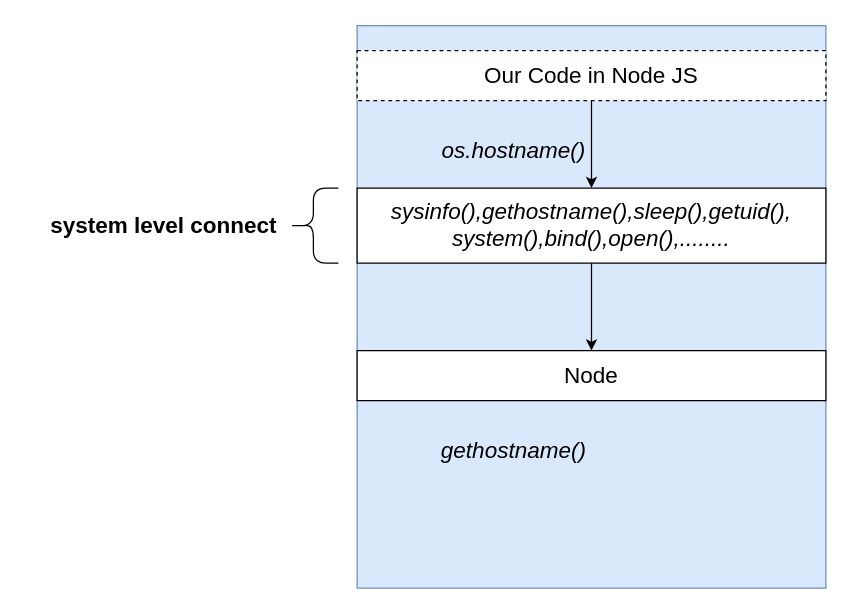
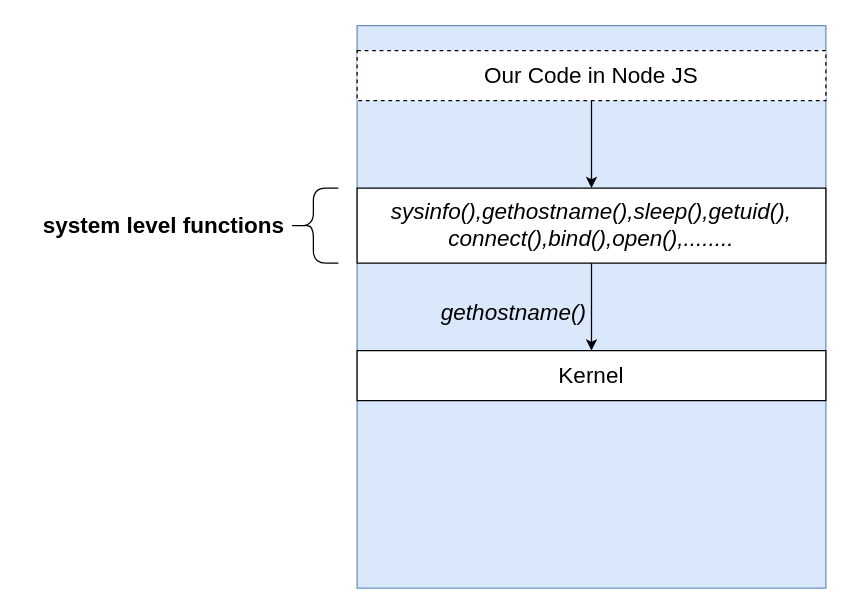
(513, 151) -> none
(164, 226) -> (164, 226)
(591, 226) -> (591, 226)
(591, 376) -> (591, 376)
(513, 451) -> (513, 313)
